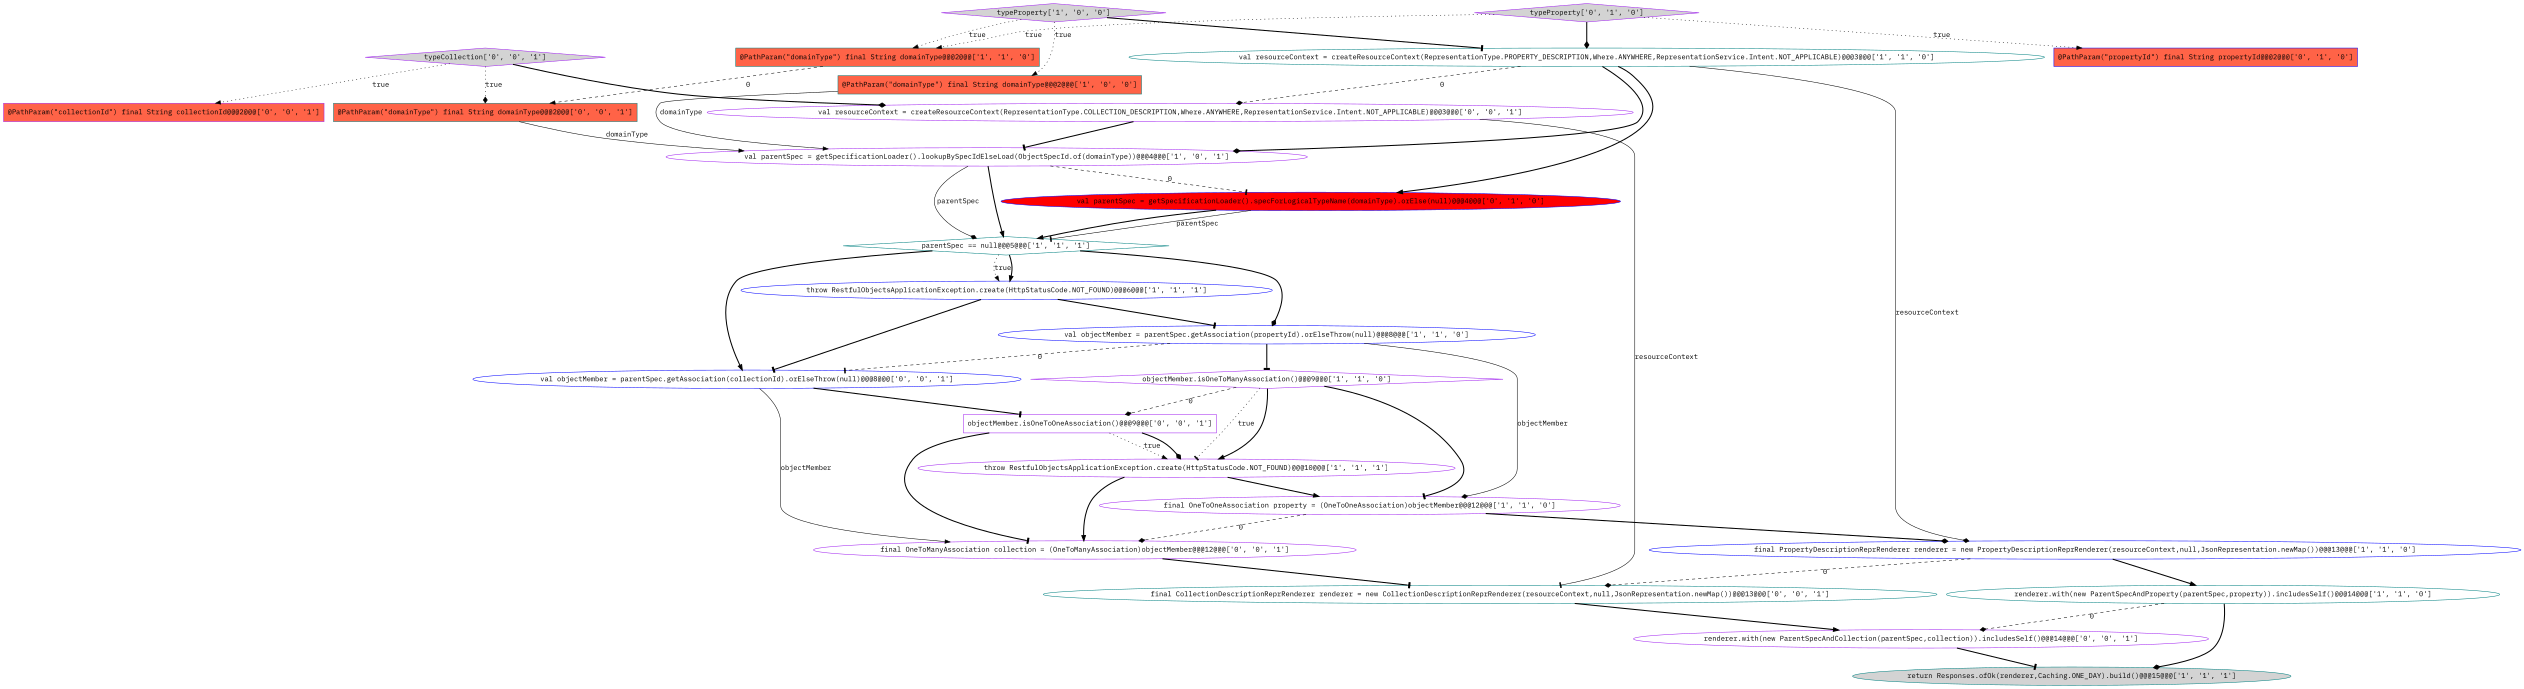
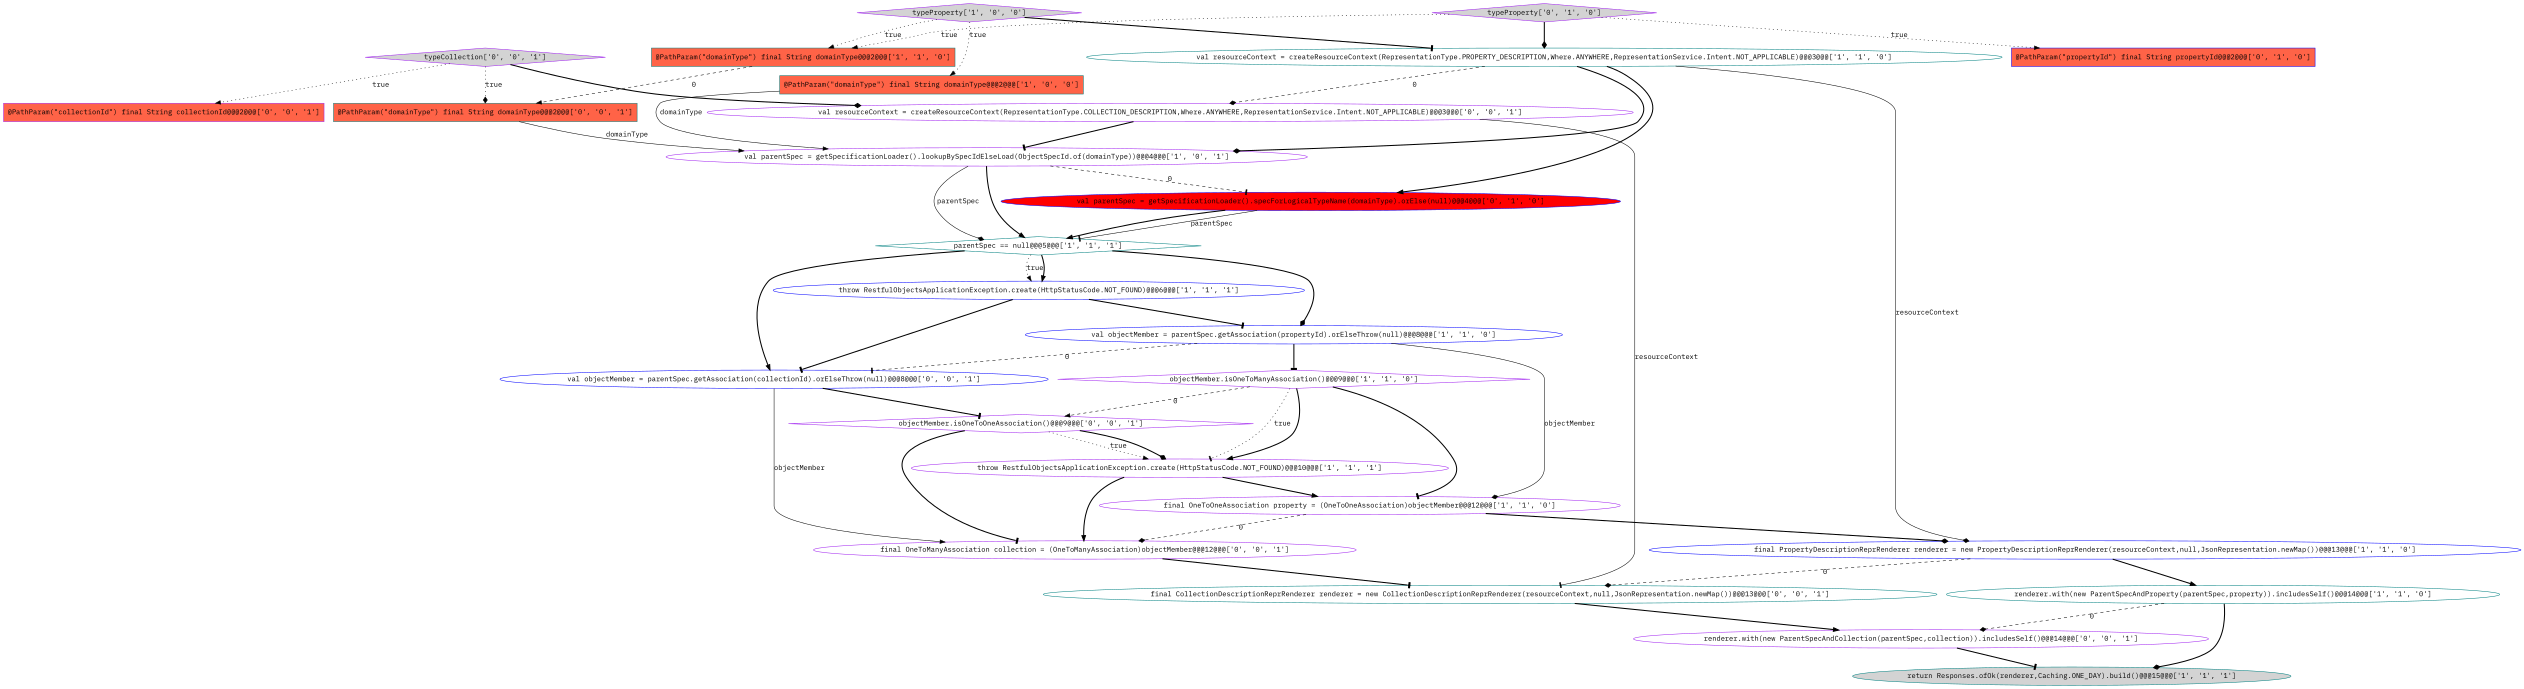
(1184, 400) -> (1160, 401)
(1090, 424) -> (1021, 424)
